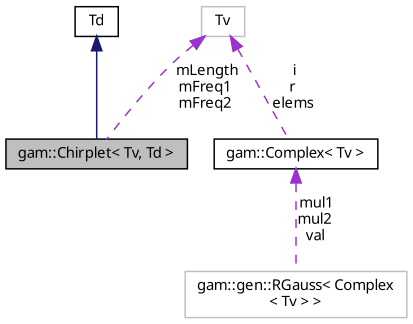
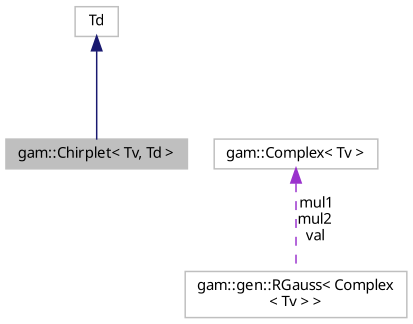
(97, 22) -> (97, 22)
(223, 22) -> none
(97, 154) -> (97, 154)
(296, 154) -> (296, 154)
